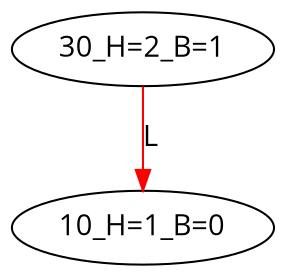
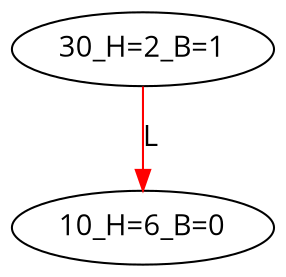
(143, 228) -> (143, 228)
